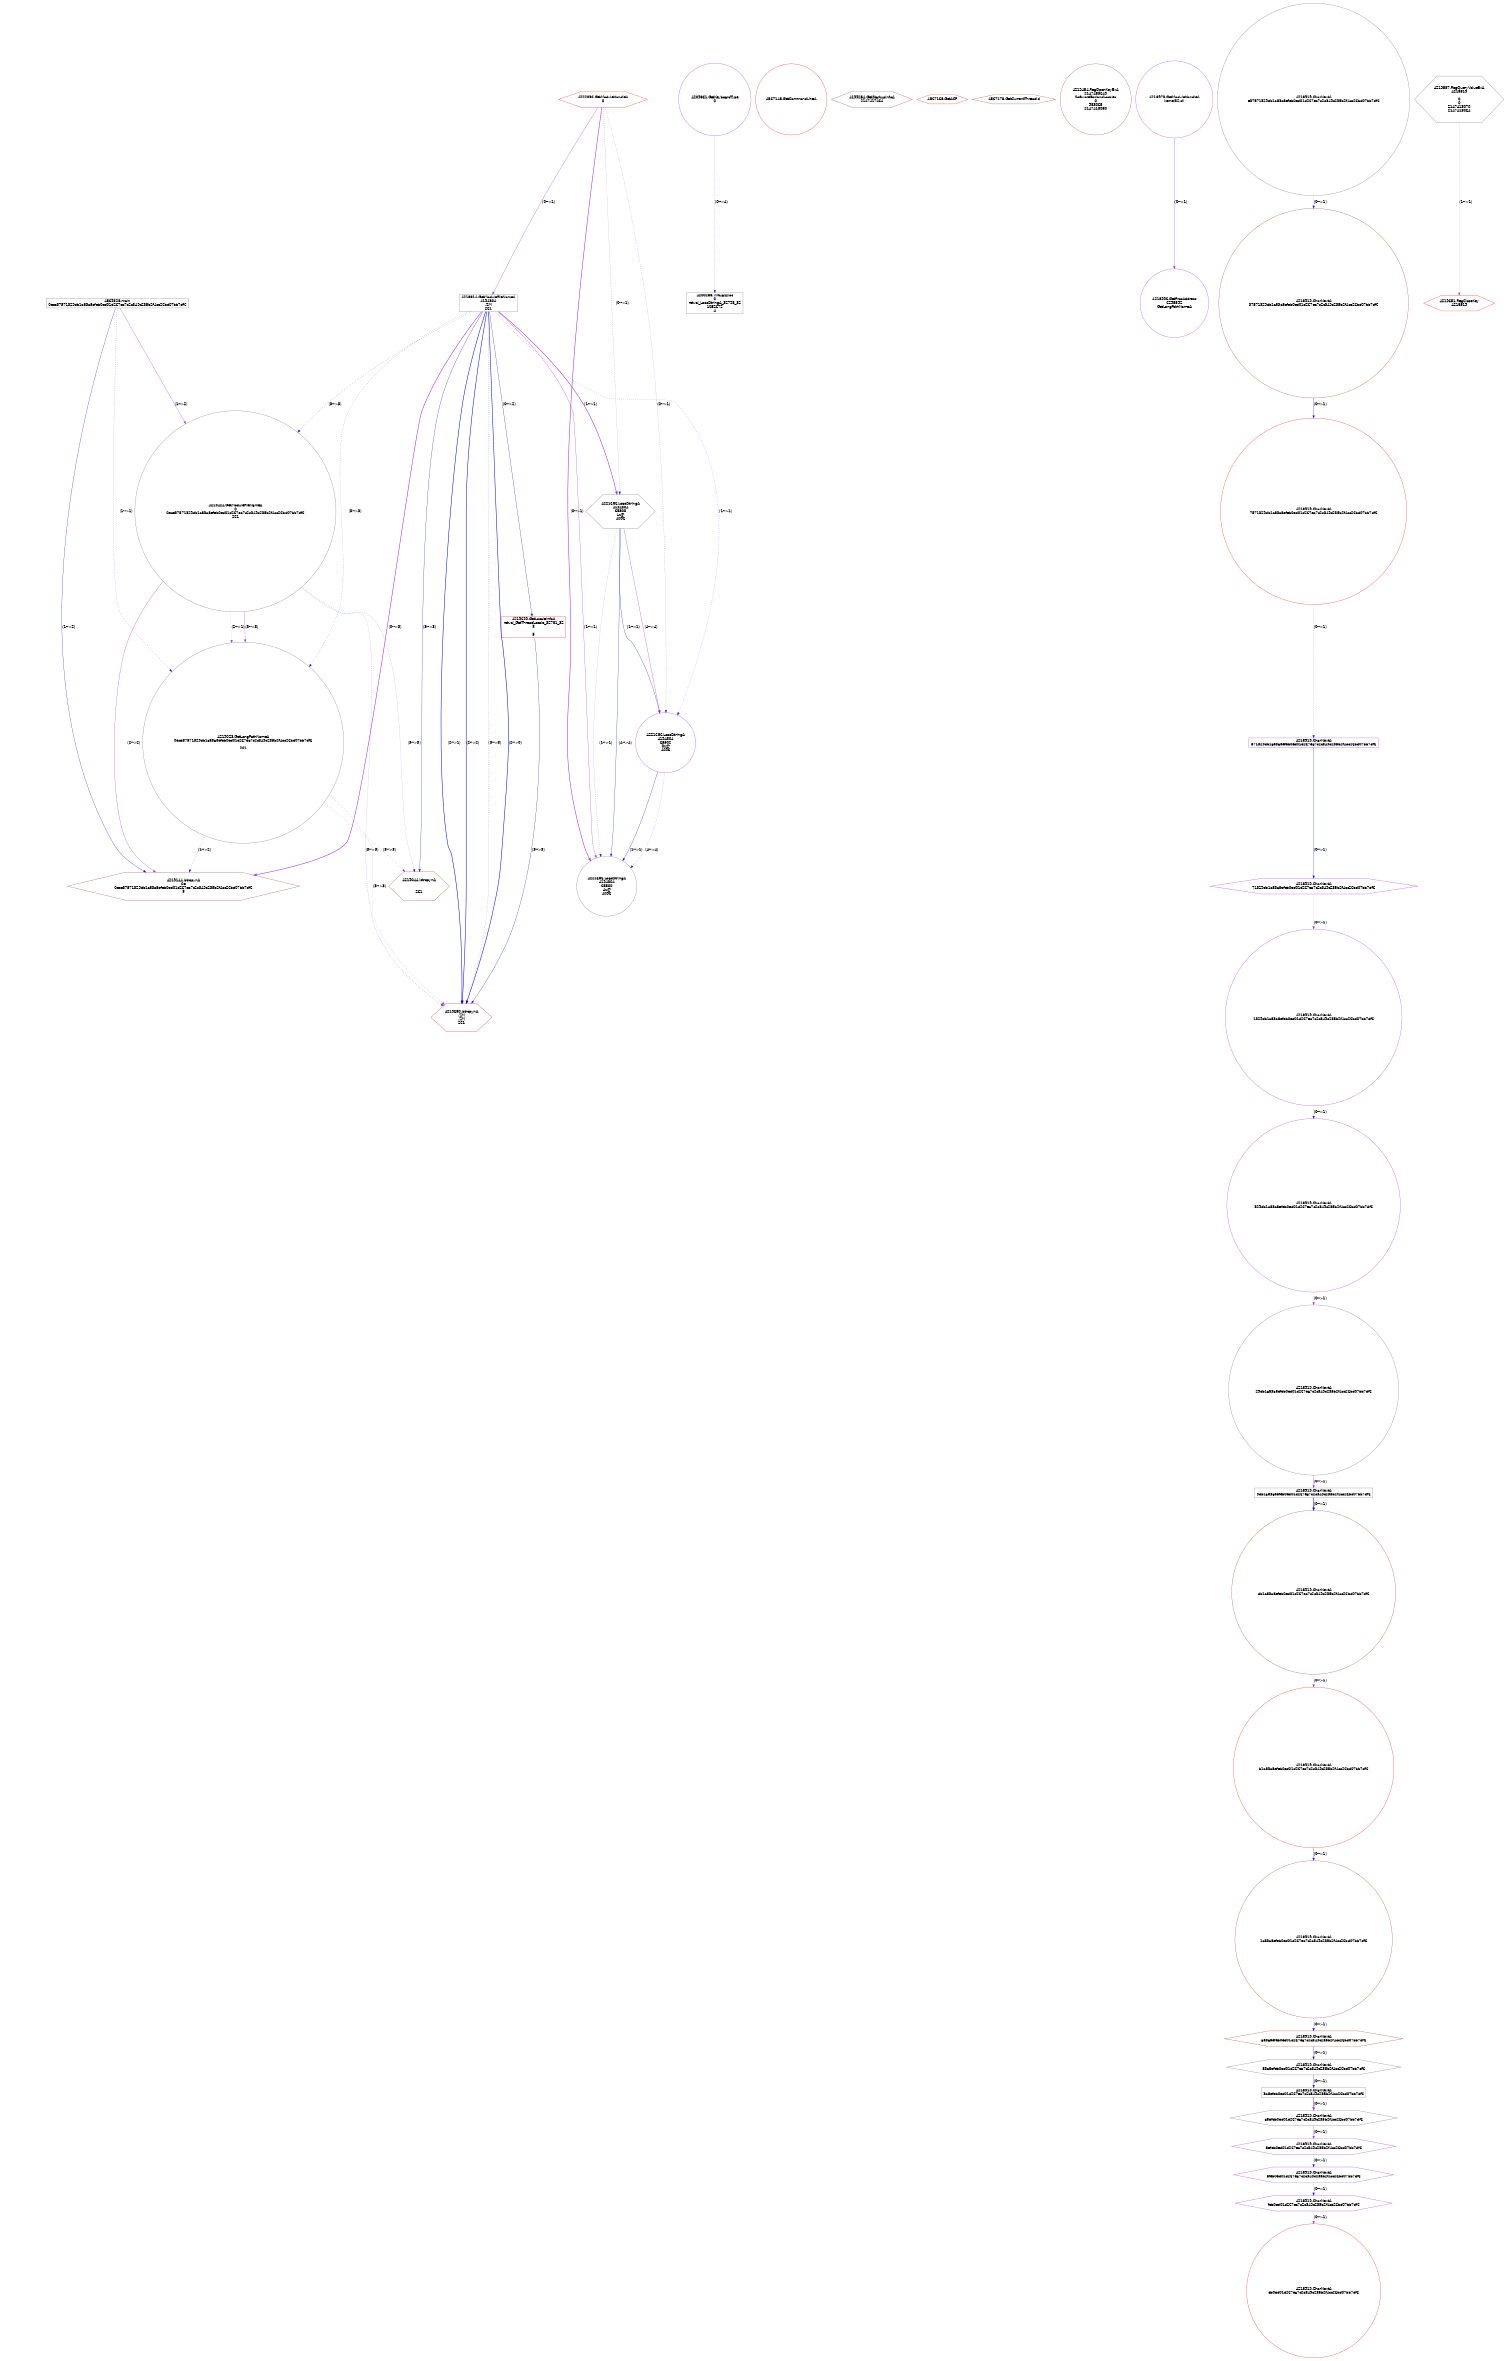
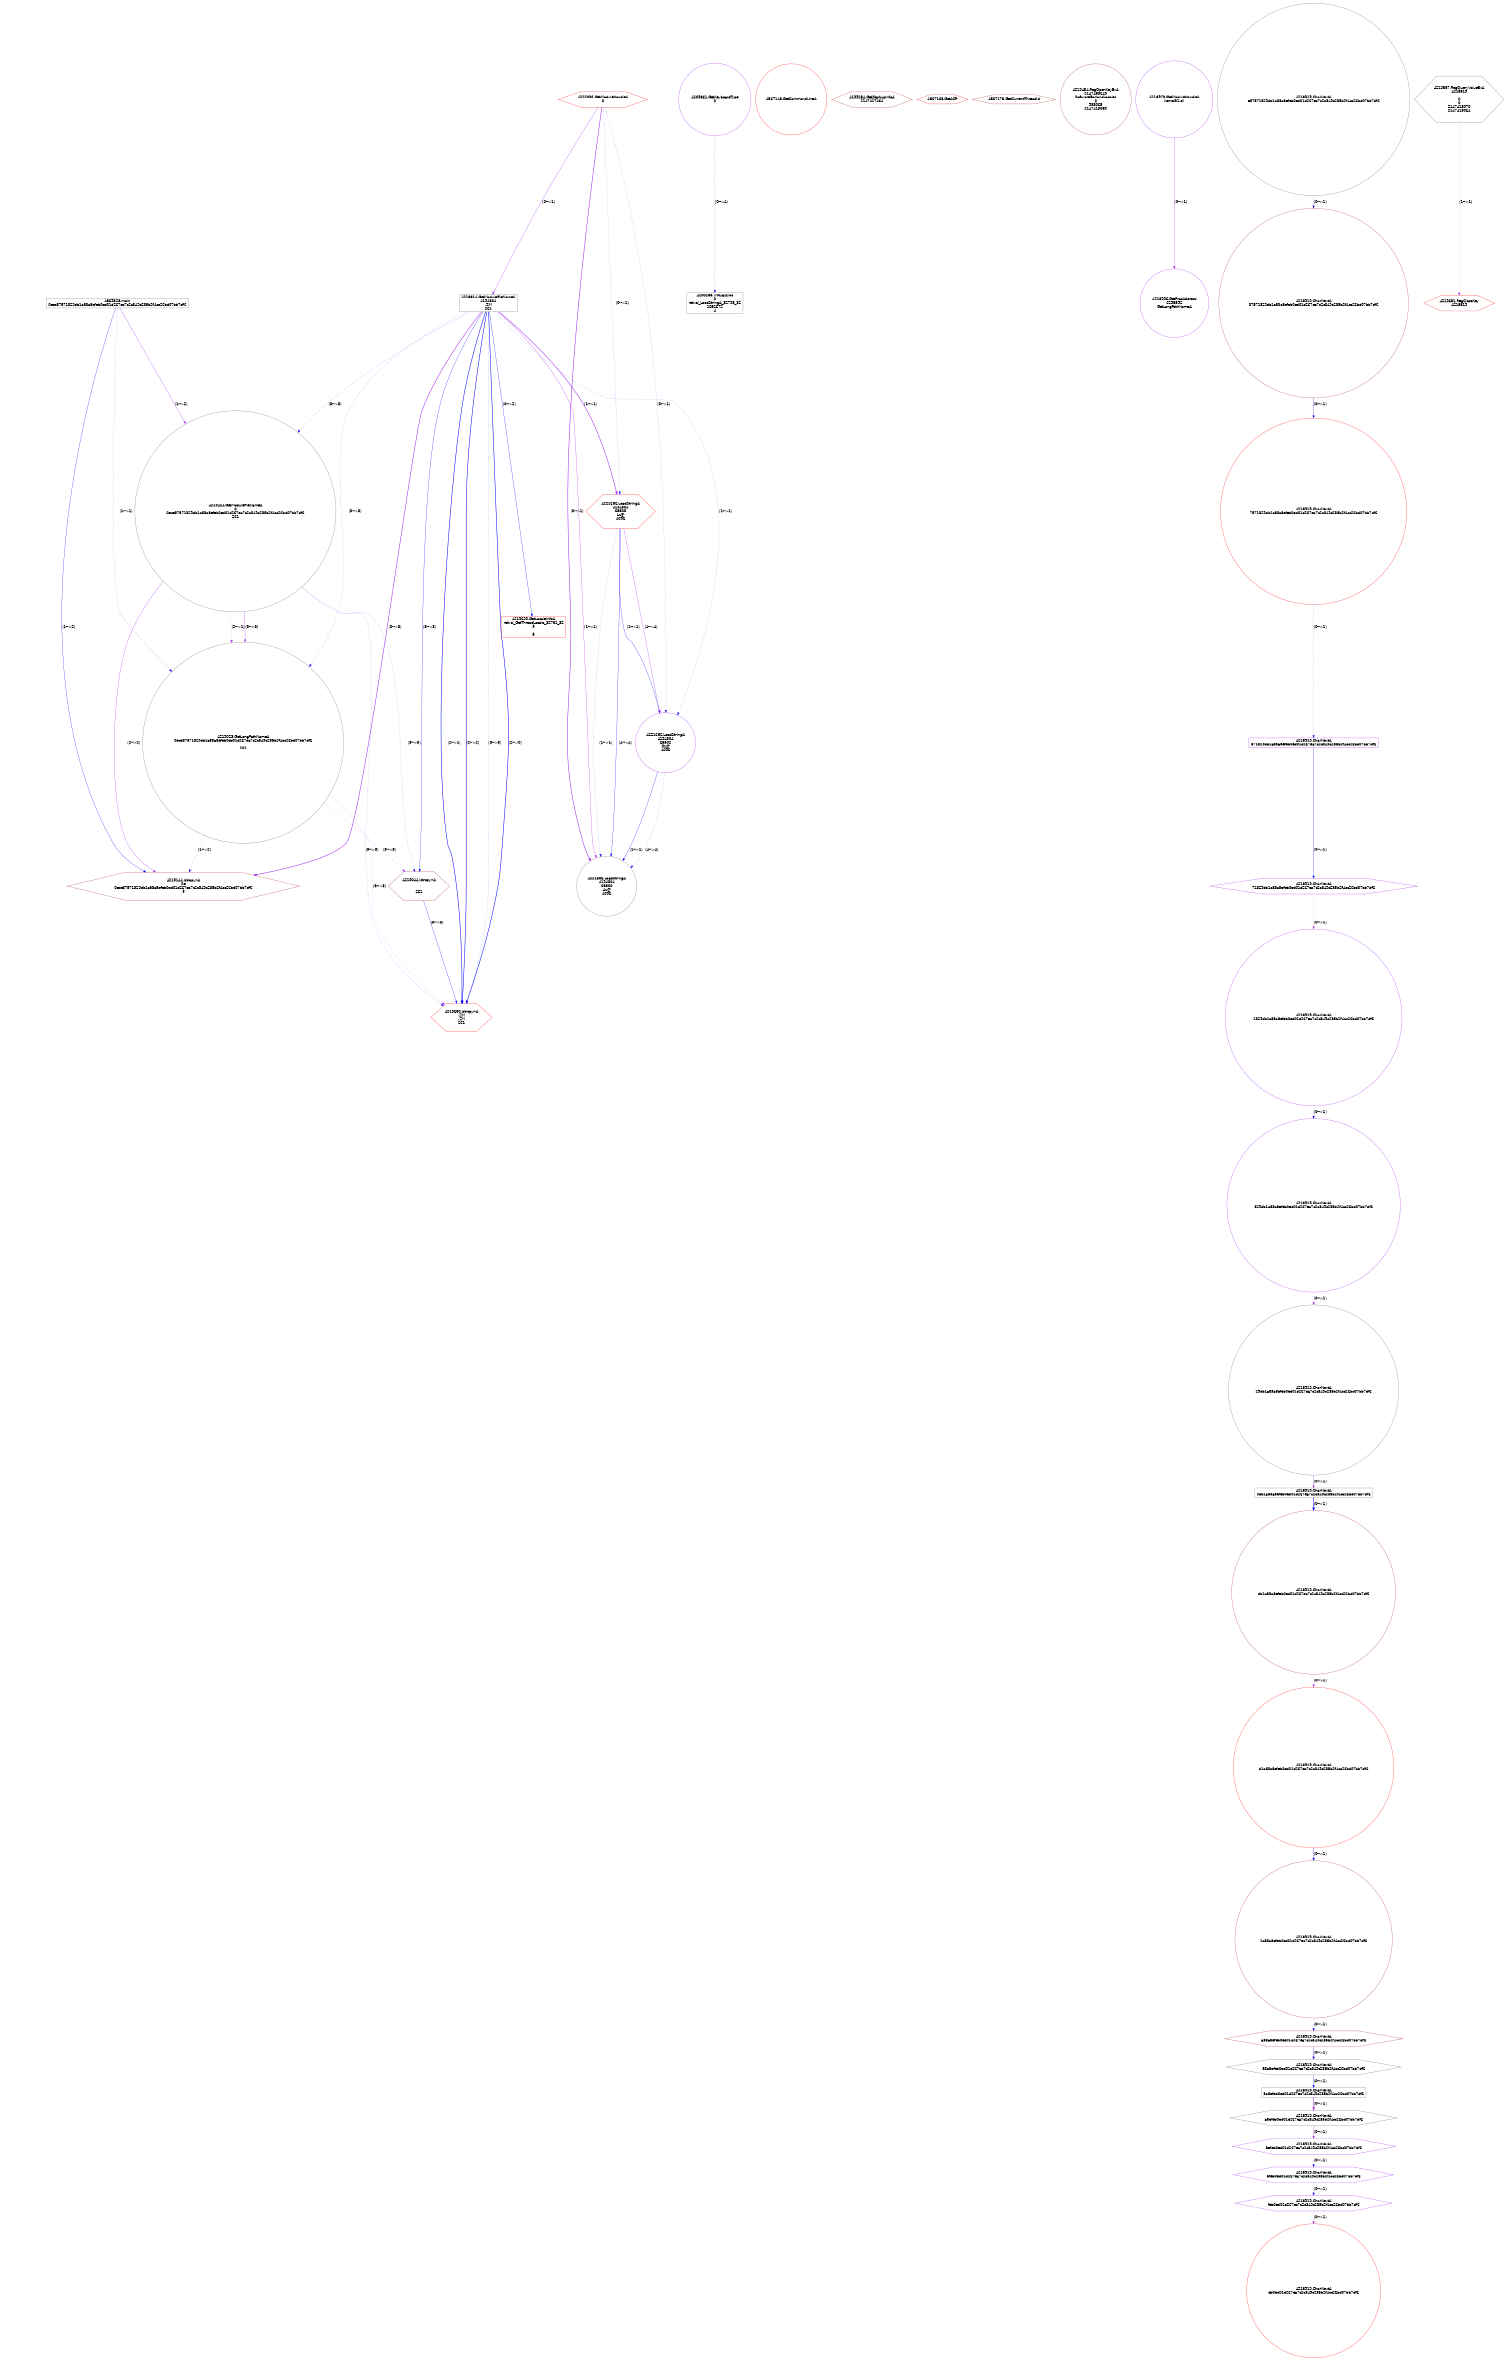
(621, 511) -> (621, 511)
(534, 826) -> (440, 951)
